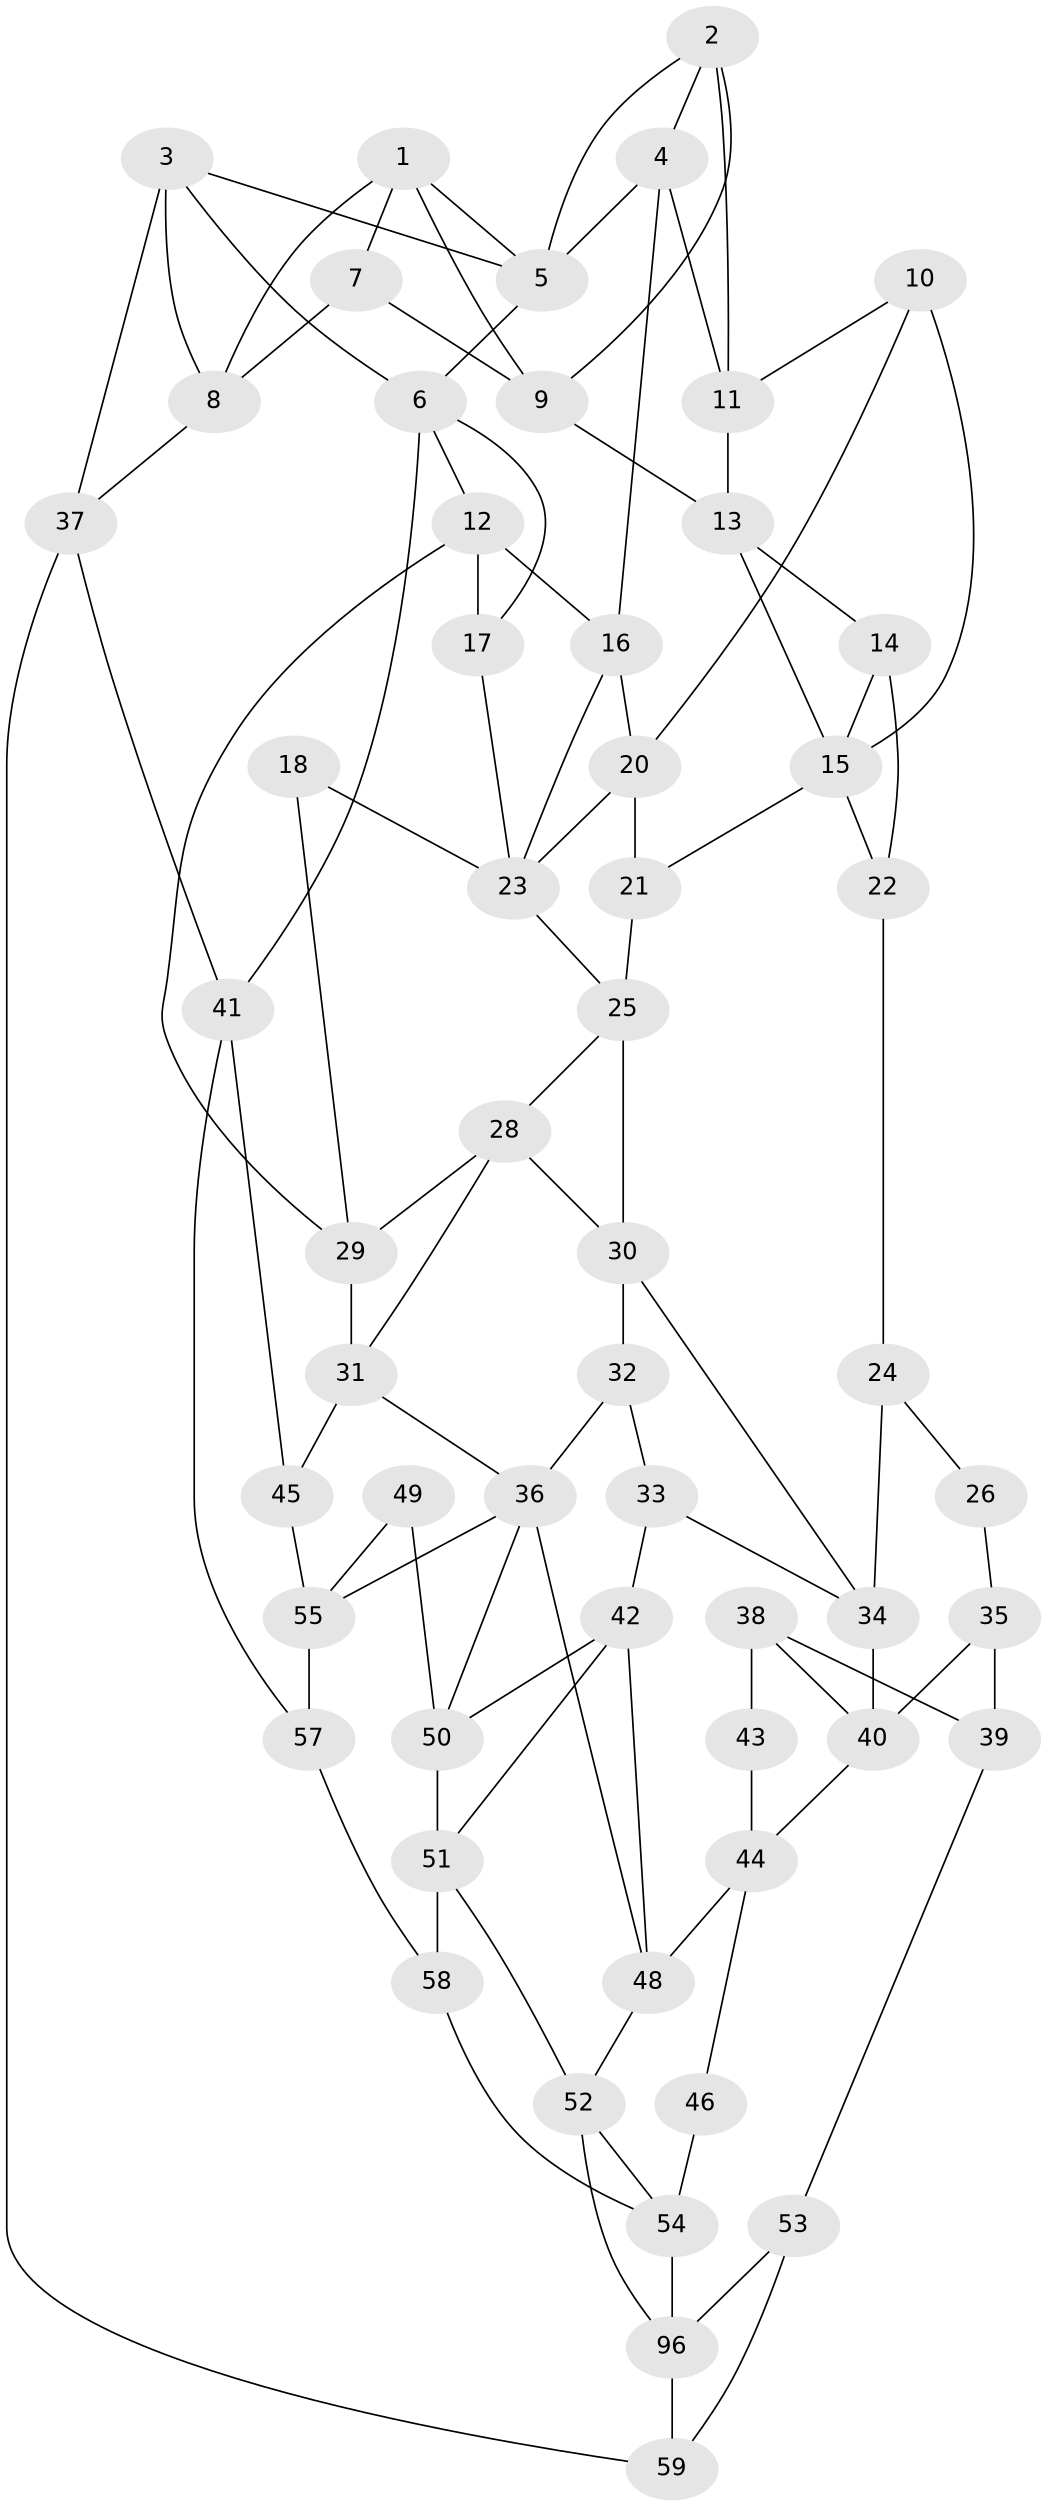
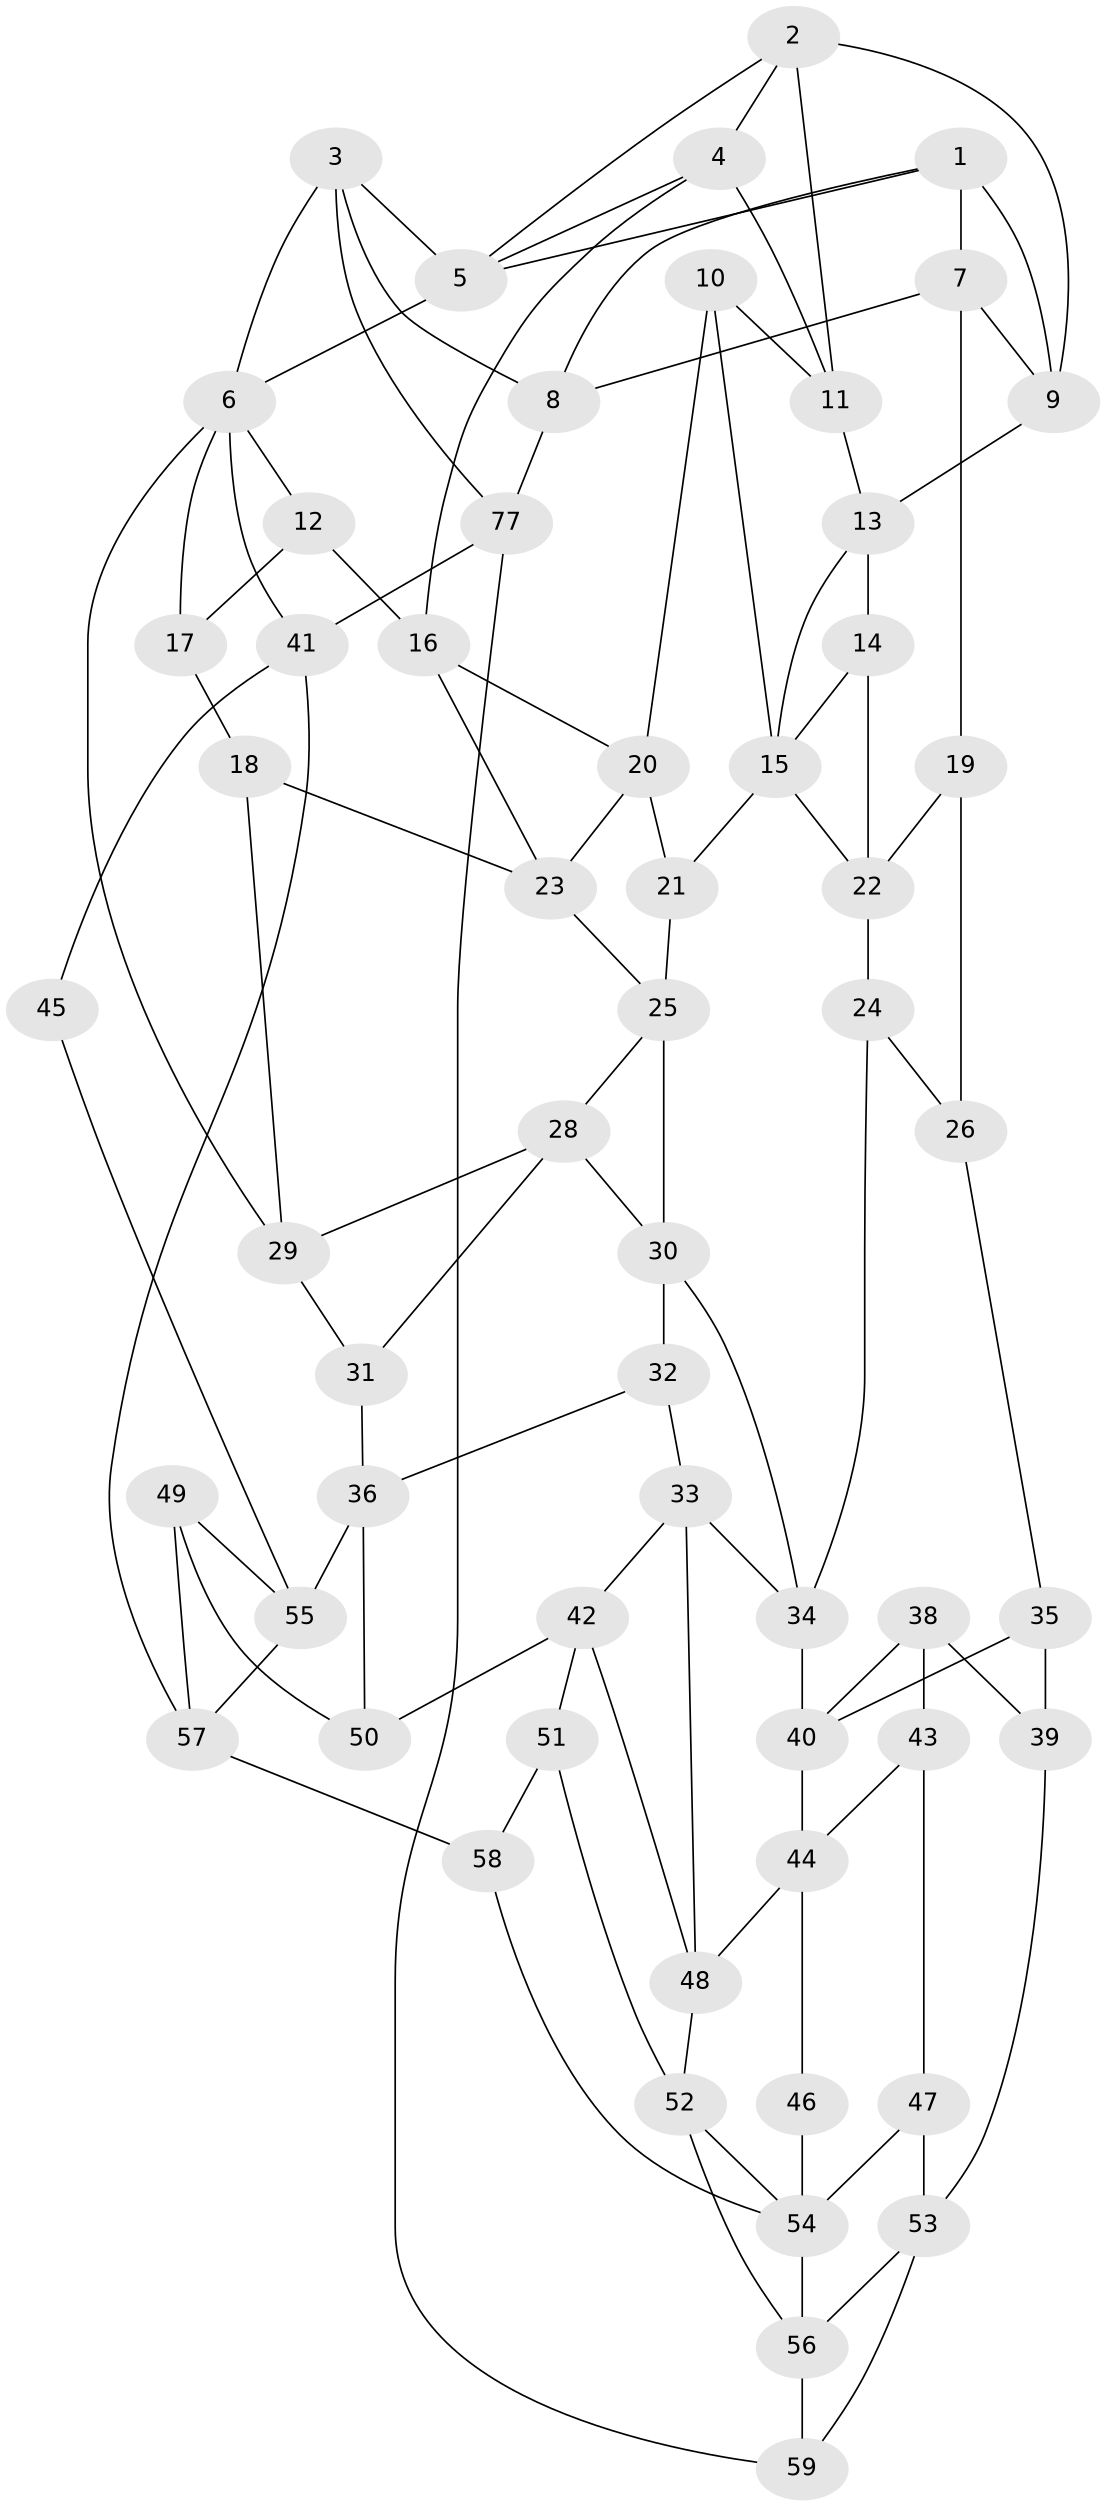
(71, 524) -> (507, 524)
(496, 767) -> (208, 696)
none -> (961, 767)
(186, 843) -> (93, 829)
(319, 1436) -> none
none -> (182, 1618)
(588, 1740) -> (691, 1739)
(437, 1801) -> none
none -> (924, 2104)
(672, 2348) -> (802, 2348)
